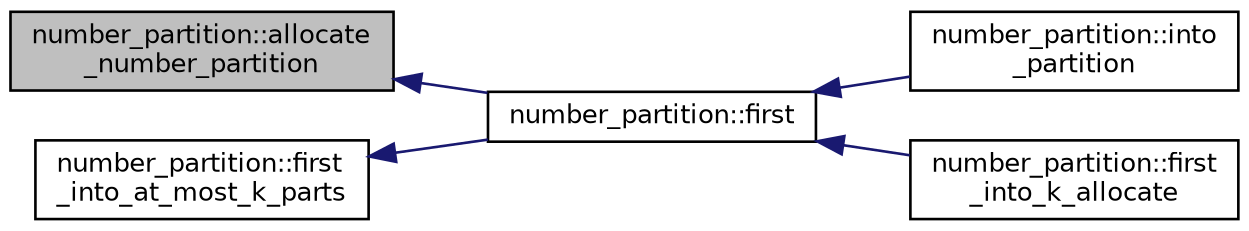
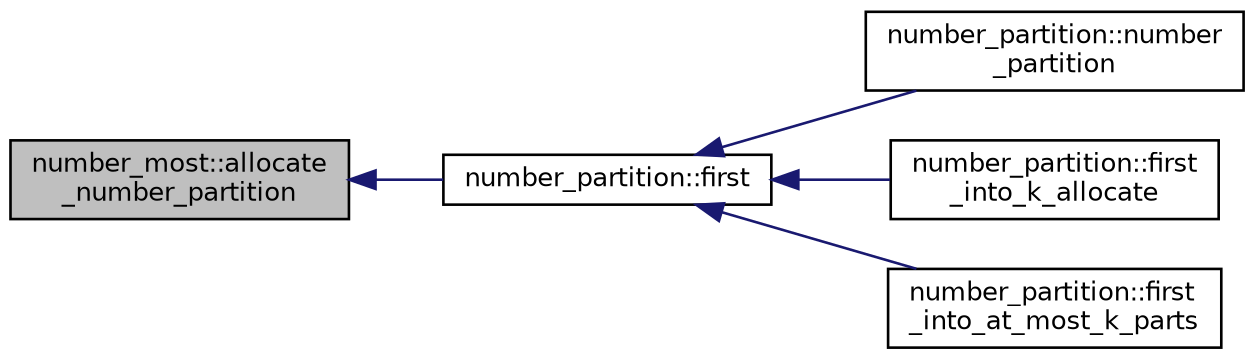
(202, 51) -> (180, 180)
(1074, 51) -> (1055, 51)
(442, 146) -> (819, 240)
